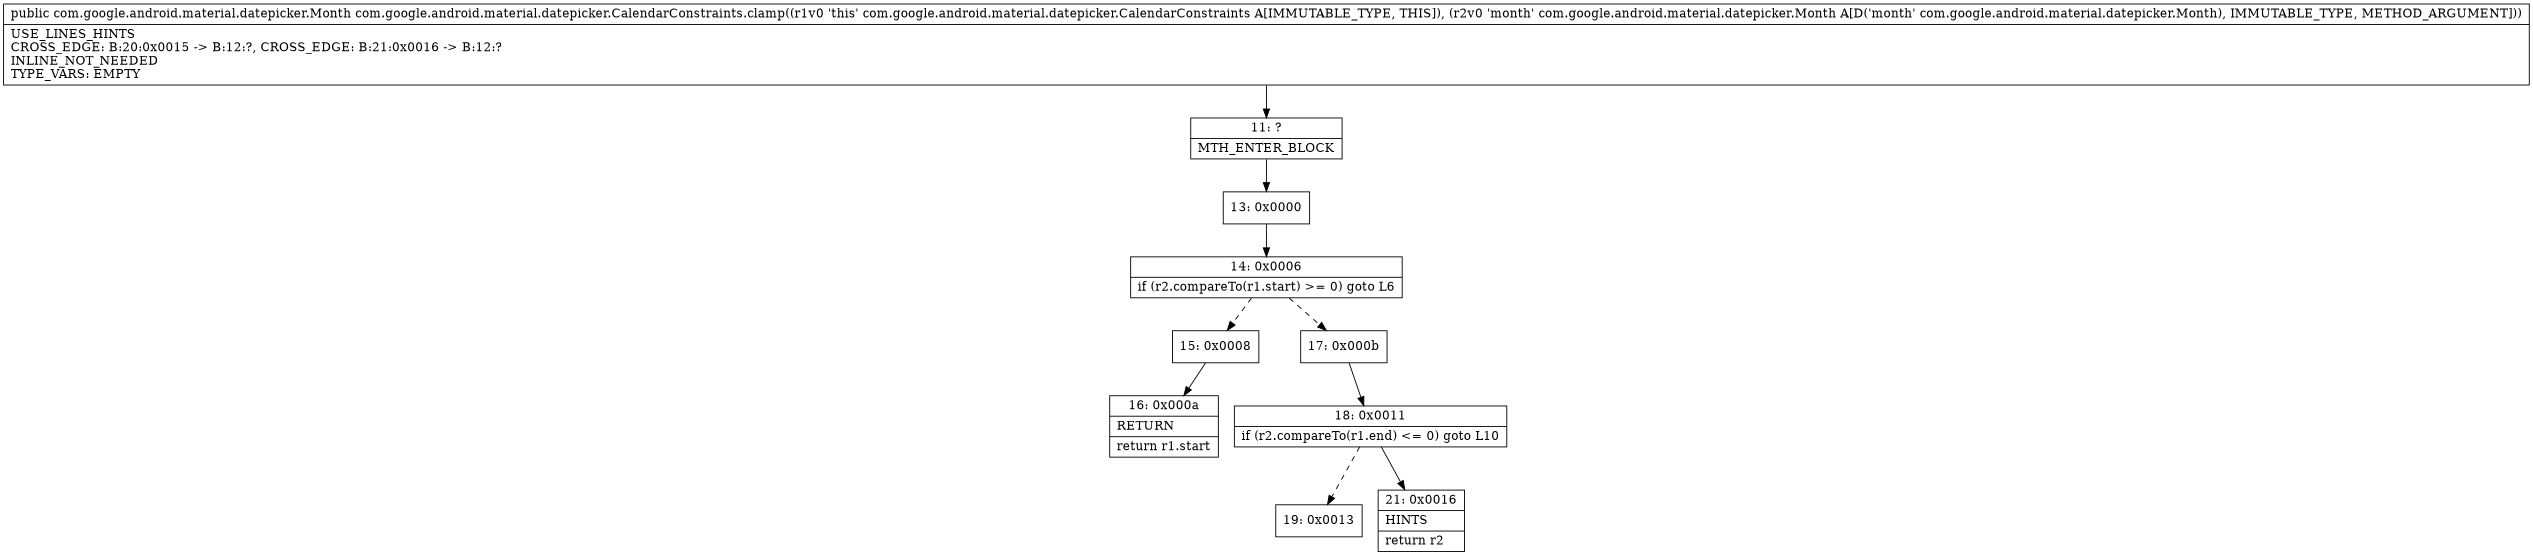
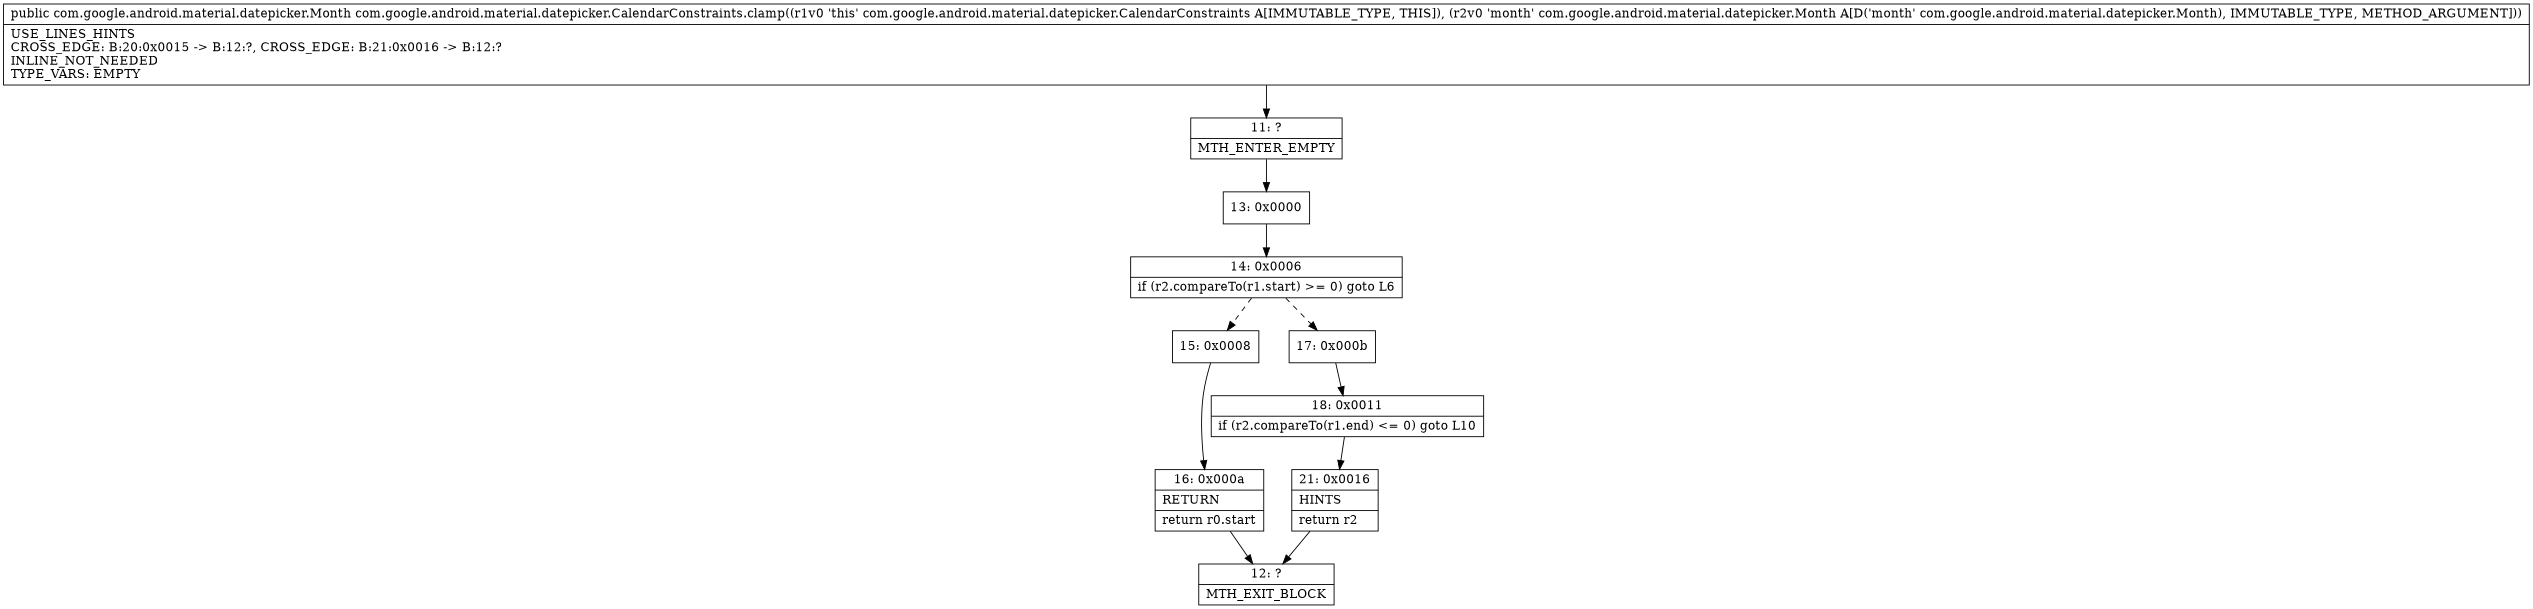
(1266, 148) -> (1266, 148)
(1164, 446) -> (1209, 520)
(1319, 521) -> none
none -> (1266, 584)
